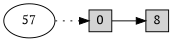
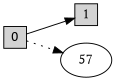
(67, 21) -> (40, 45)
(157, 21) -> (86, 15)
